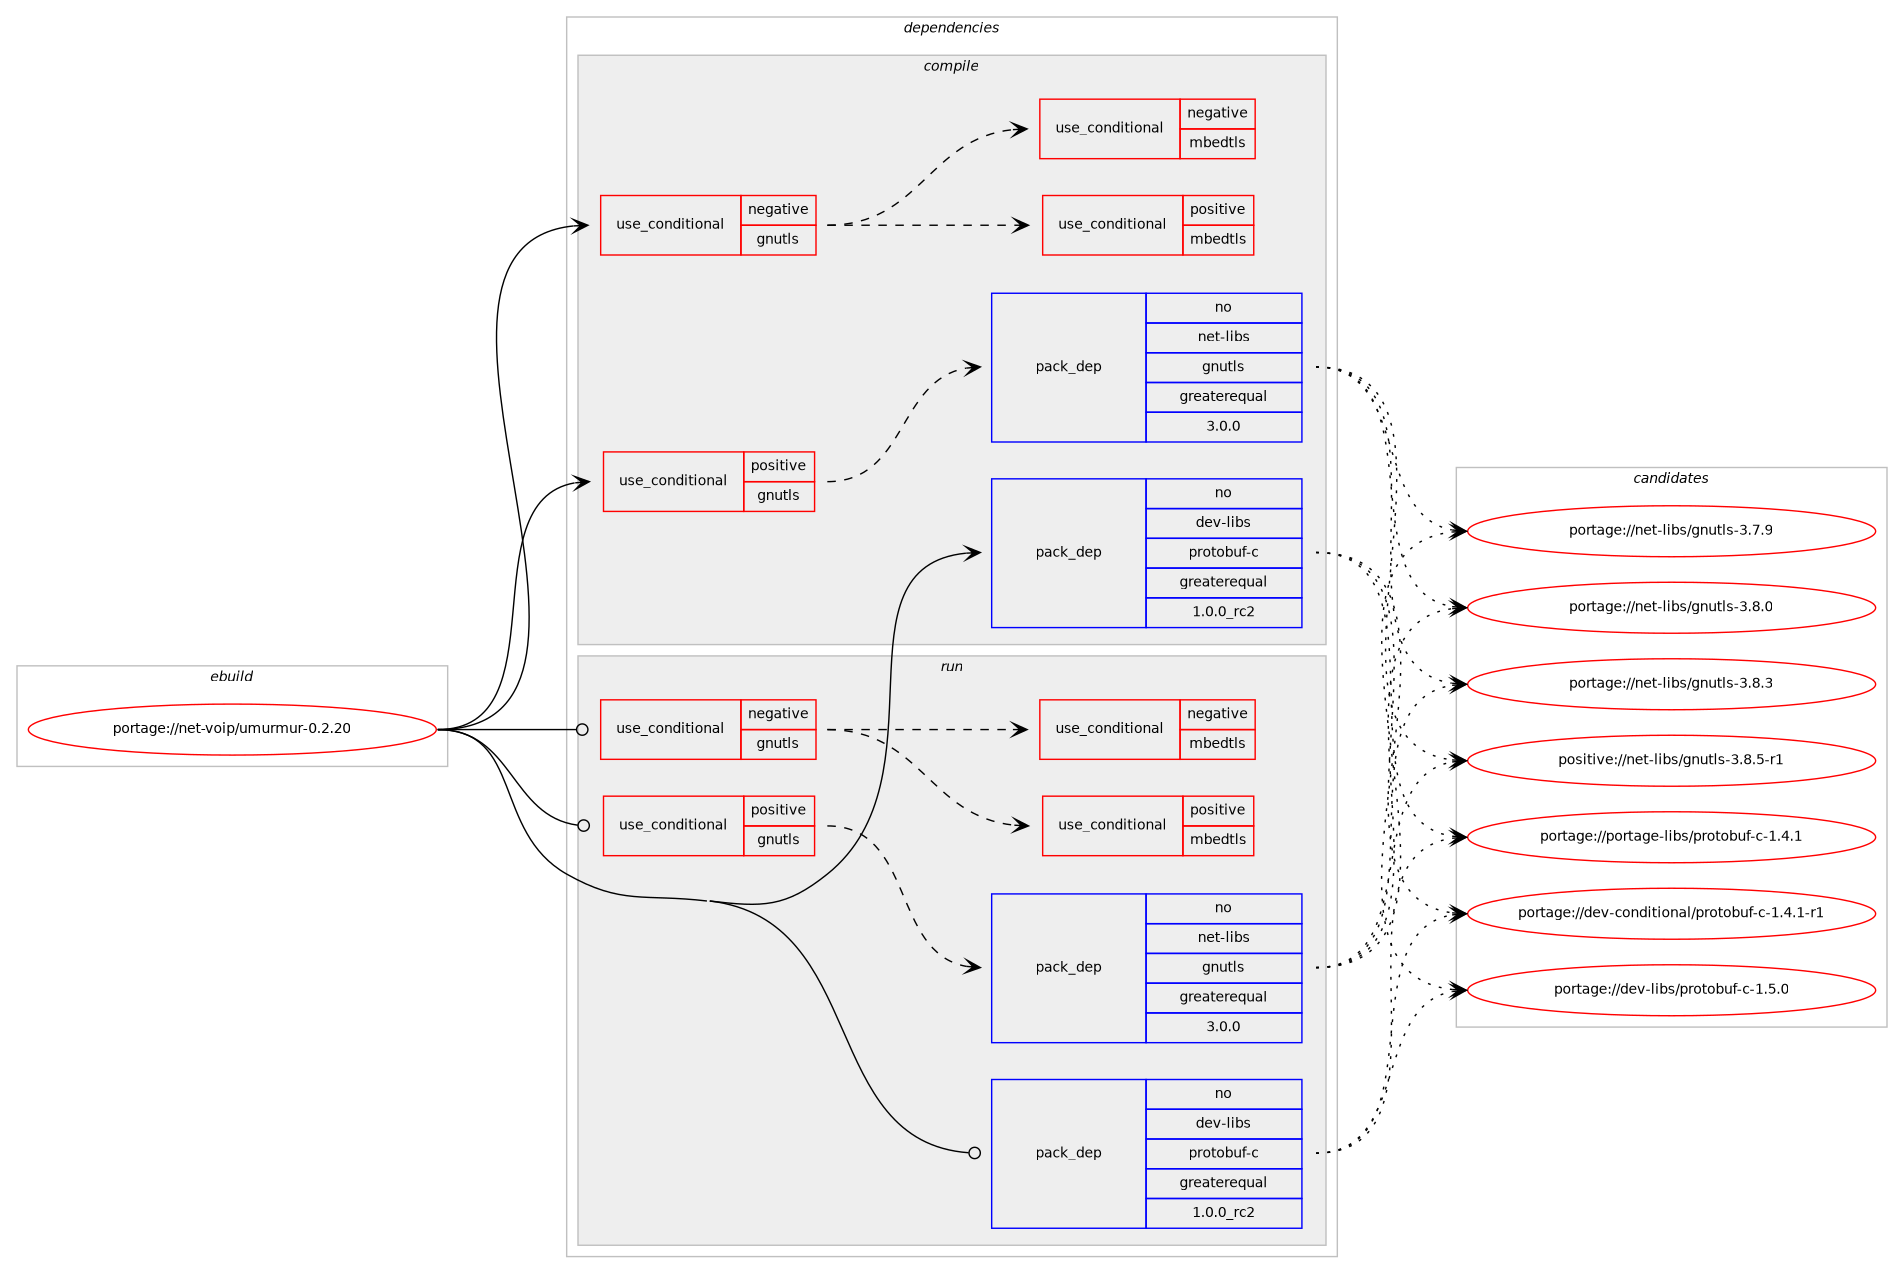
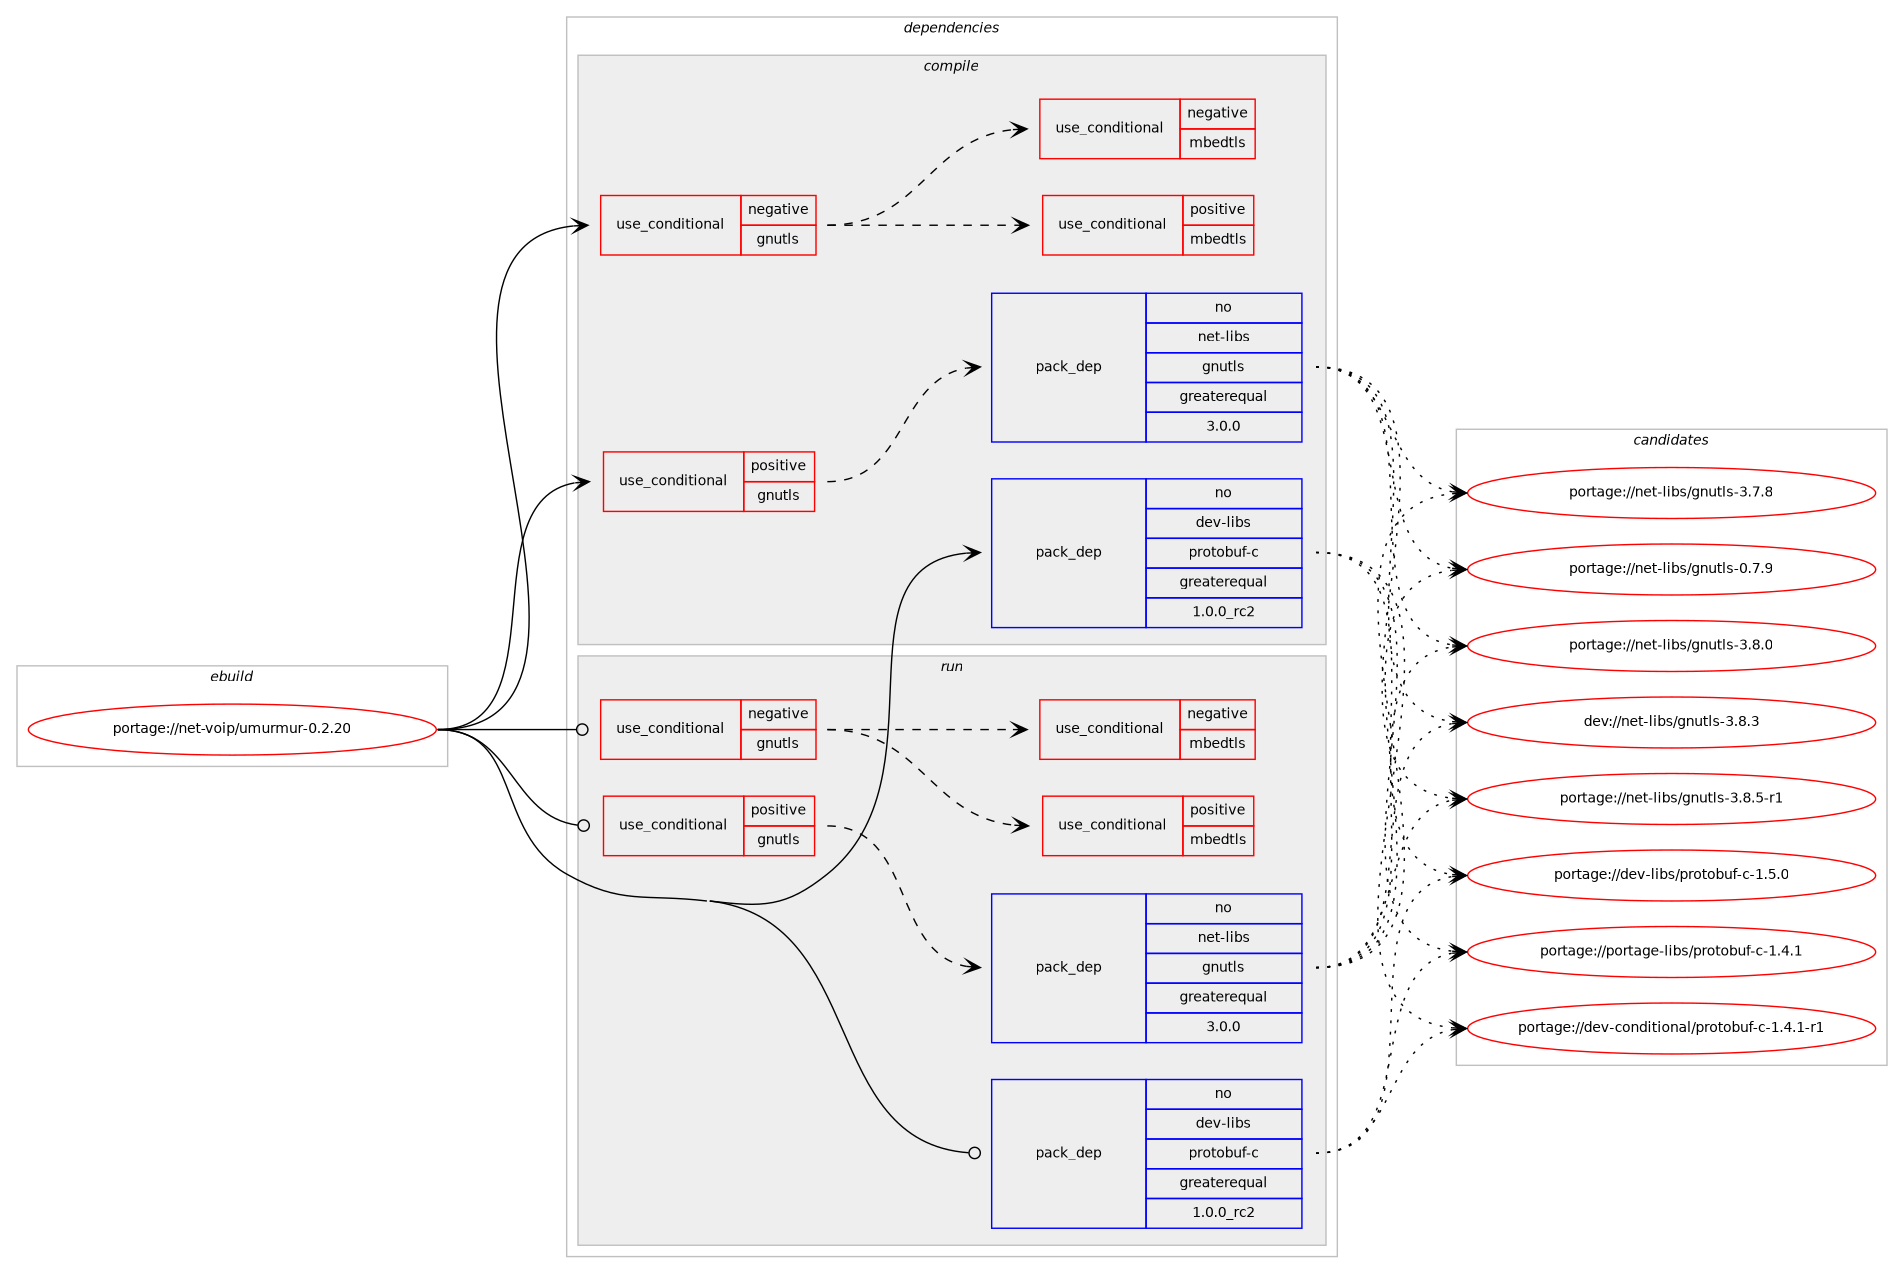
none -> (1672, 493)
(1672, 531) -> (1672, 570)
(1672, 684) -> (1672, 722)
(1672, 761) -> (1672, 799)
